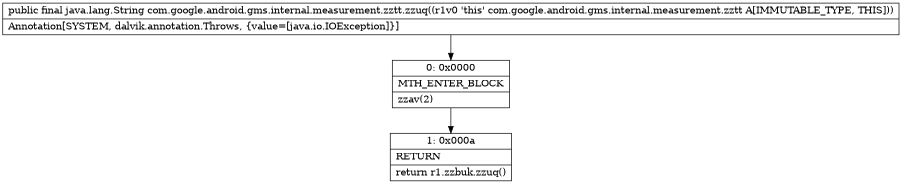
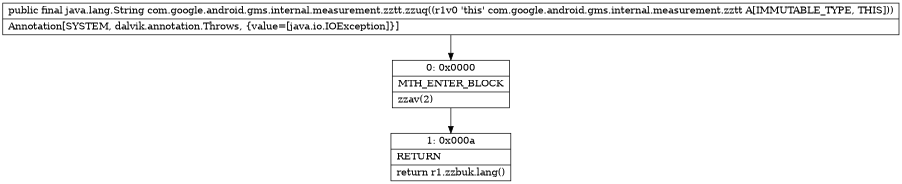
(451, 173) -> (451, 173)
